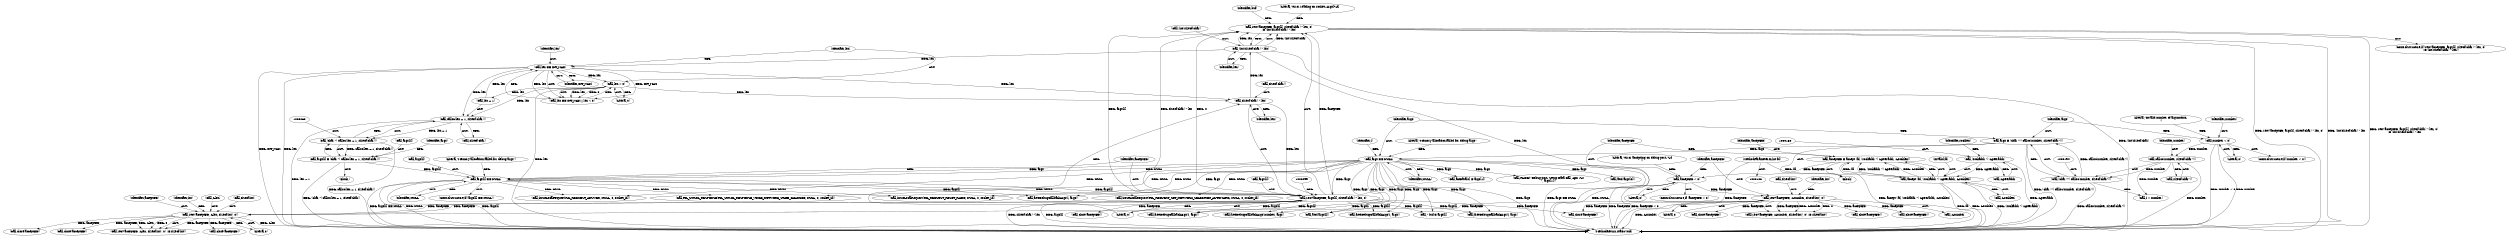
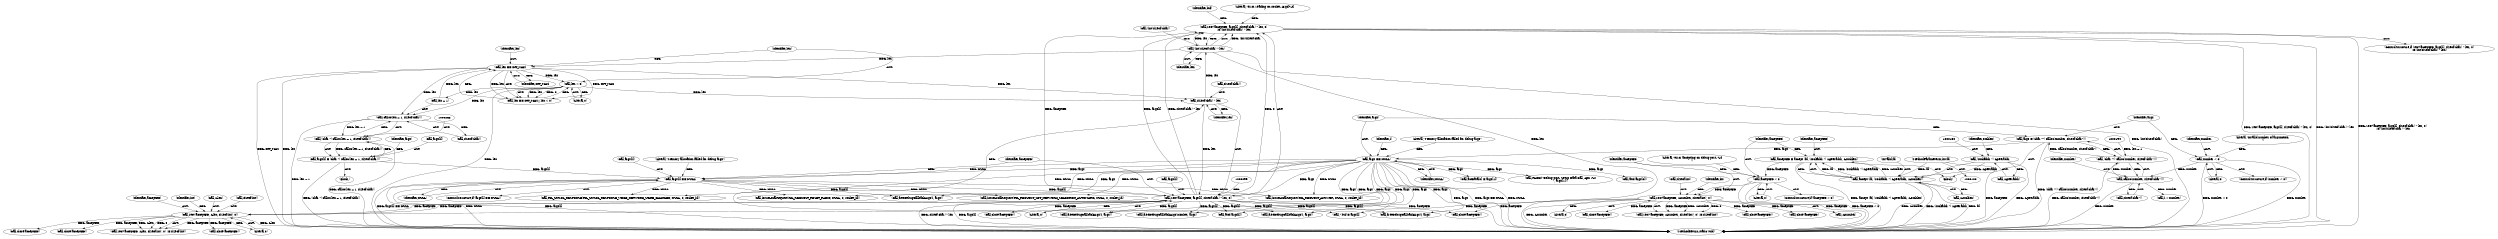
(2074, 170) -> (2133, 149)
(2116, 189) -> (2133, 169)
